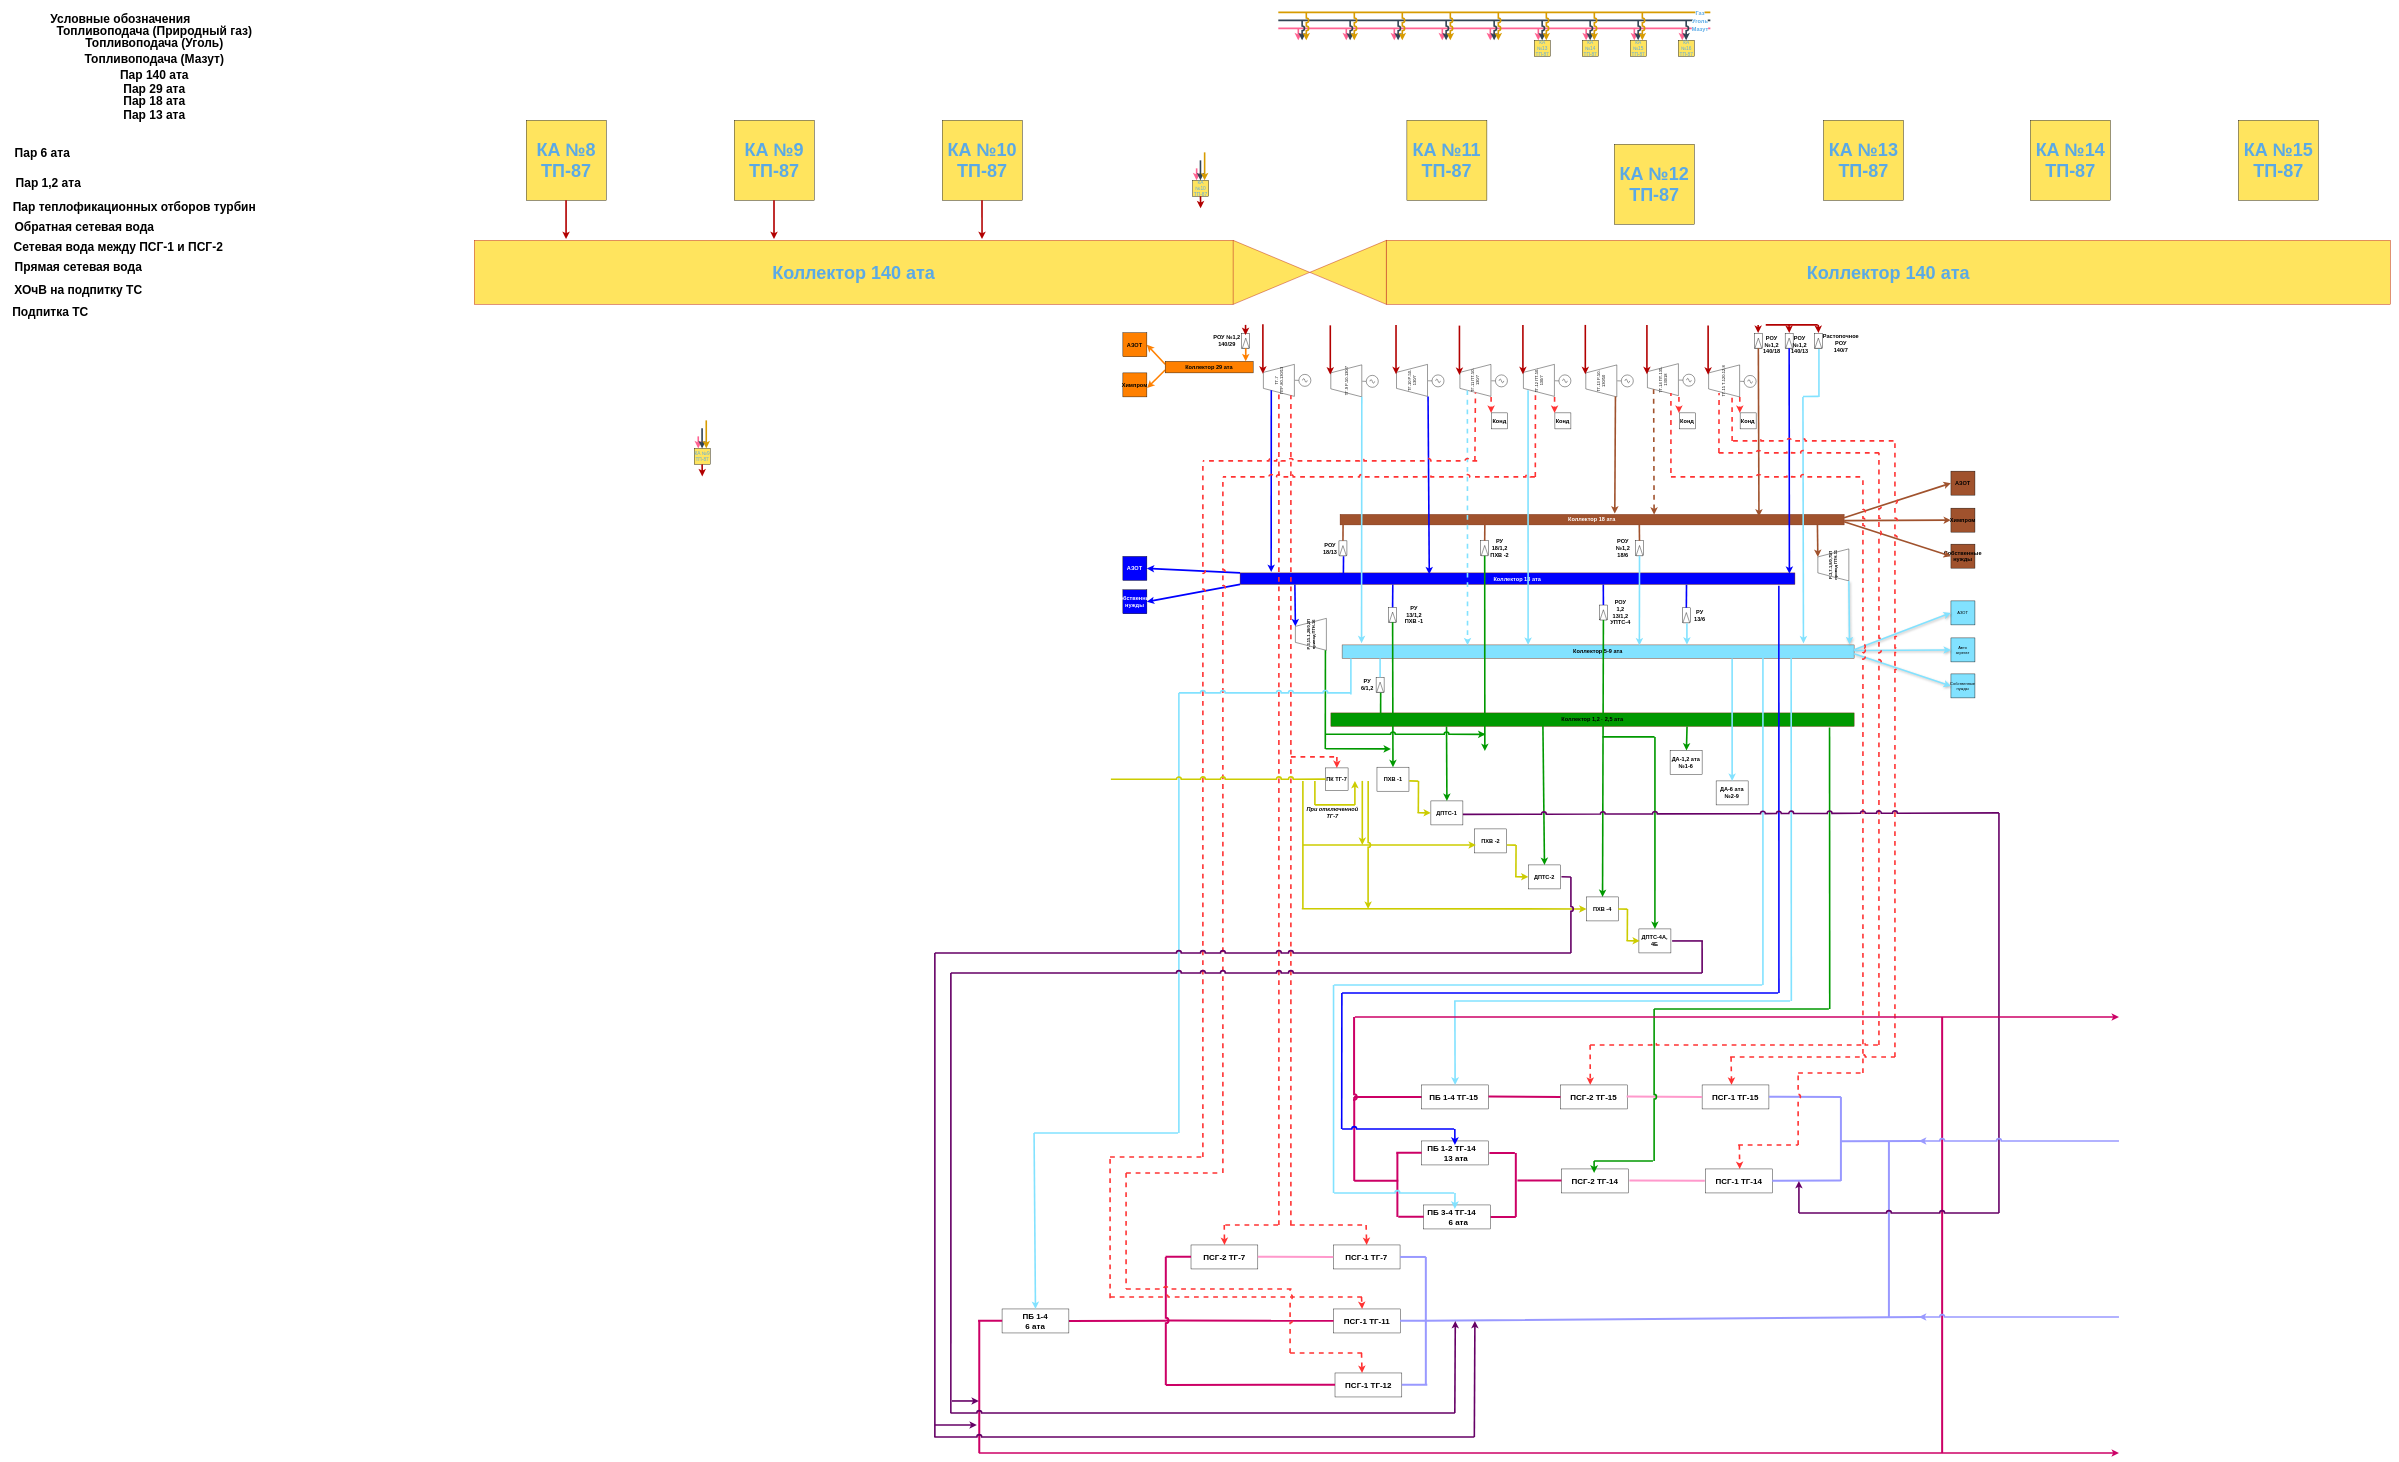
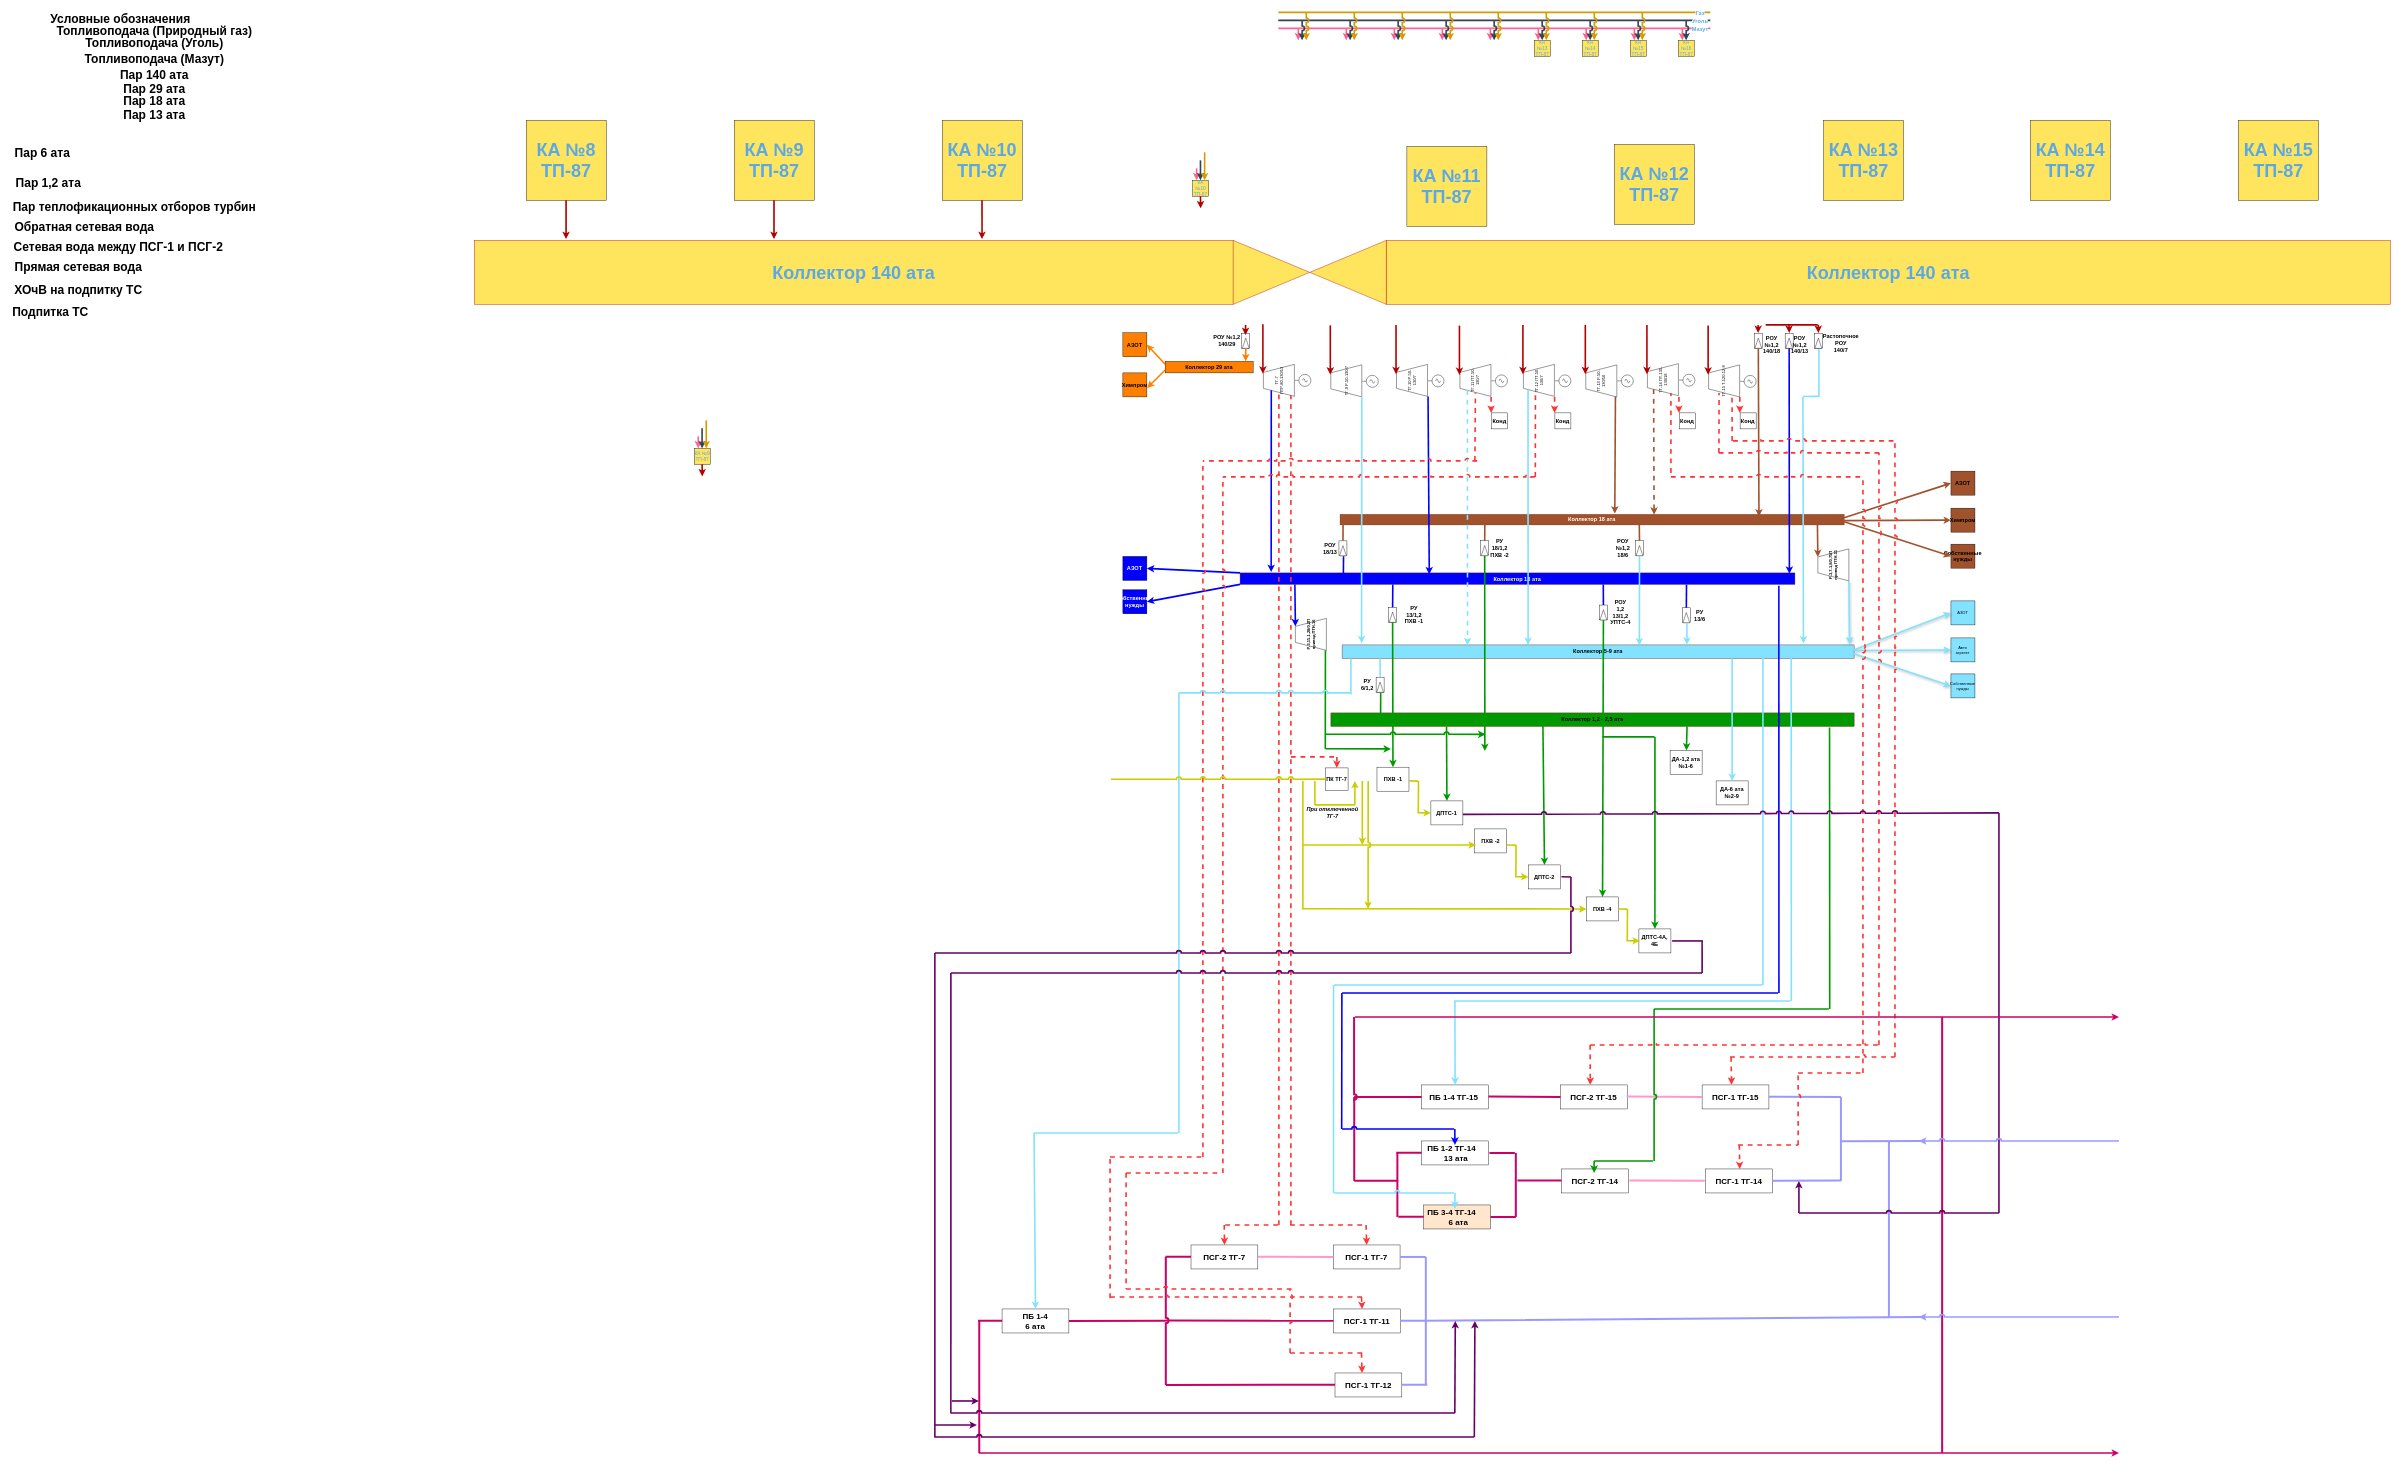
(1447, 160) -> (1447, 186)
(1457, 1217) -> (1457, 1217)
